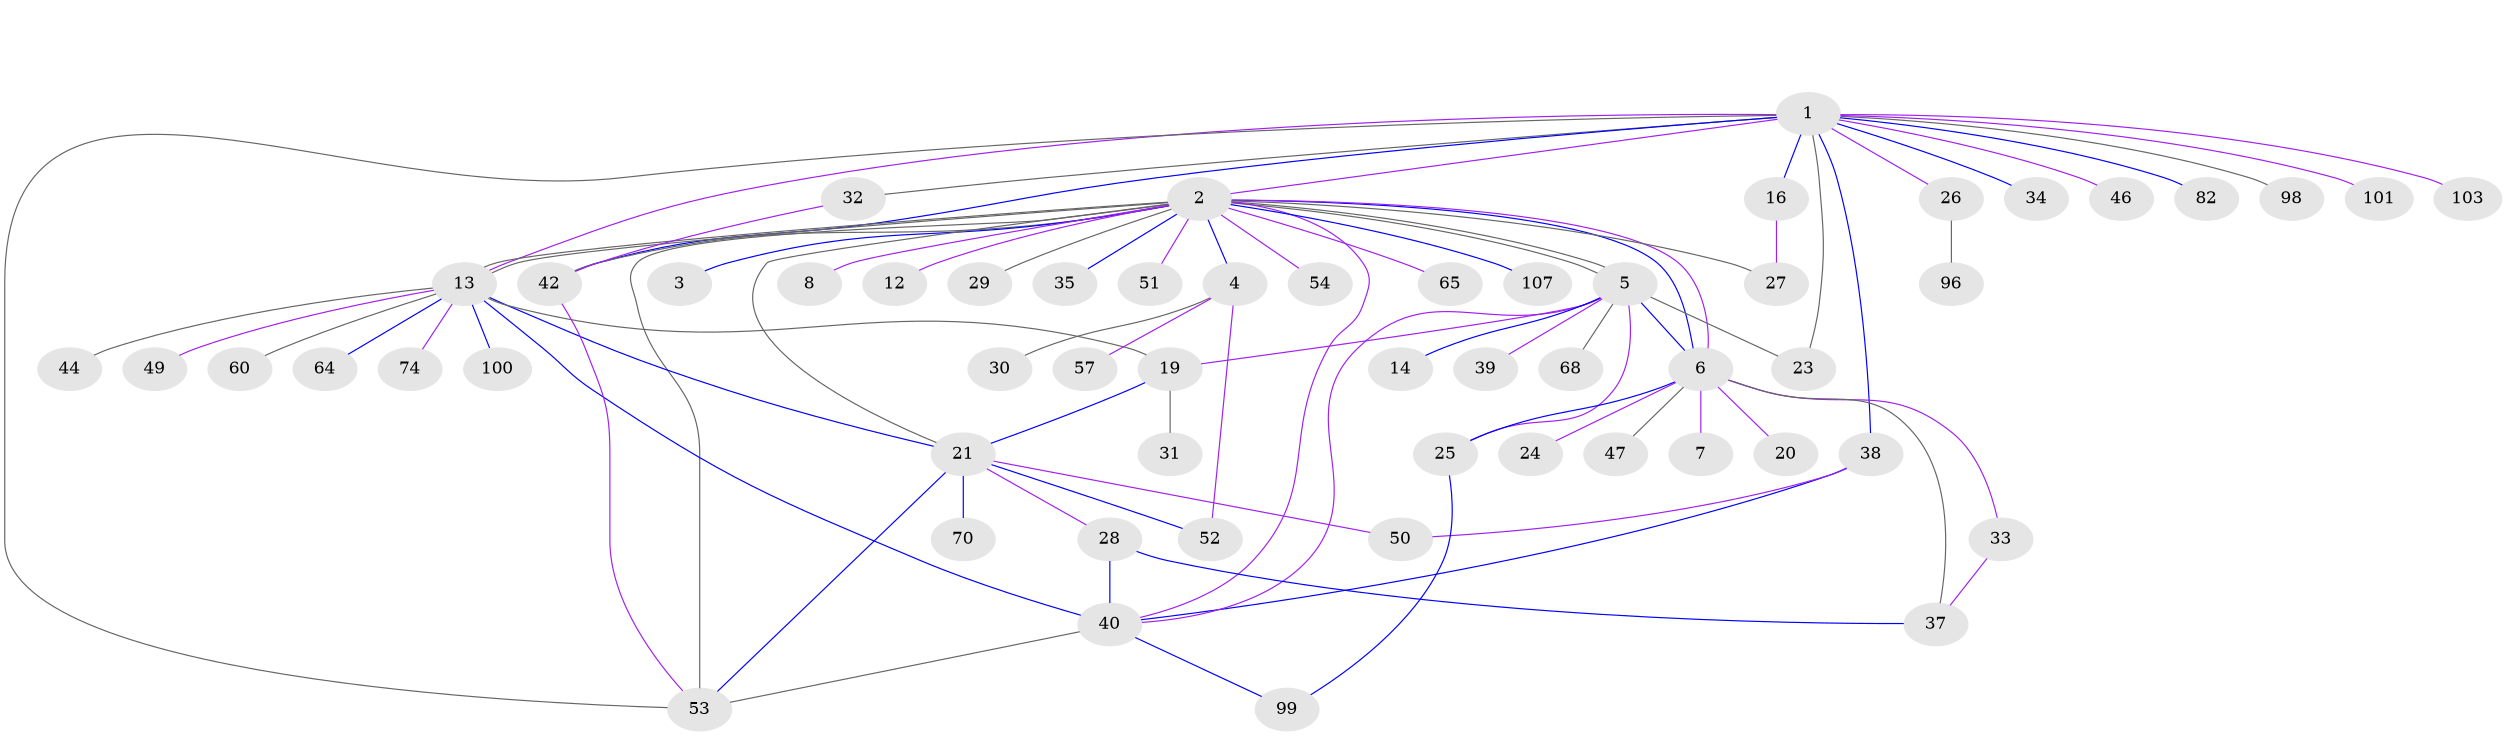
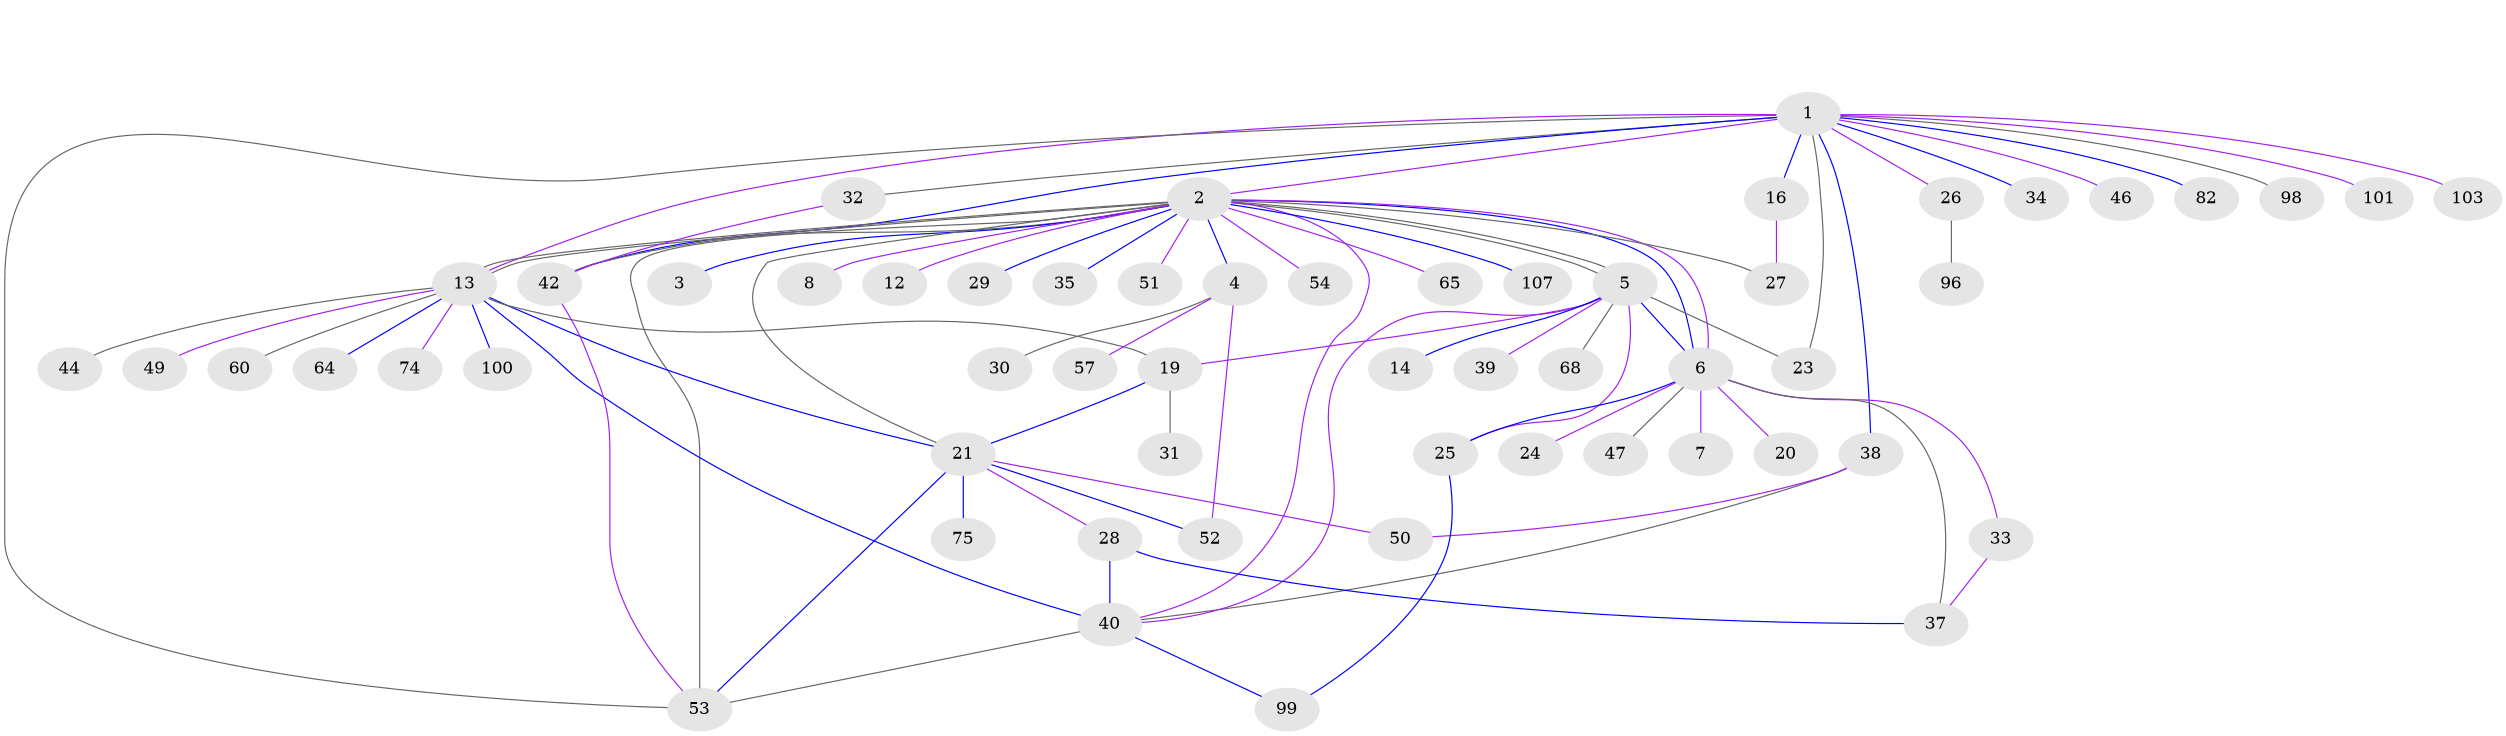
(1087, 238) -> (1087, 238)
(963, 539) -> (963, 539)
(1498, 562) -> (1498, 562)
